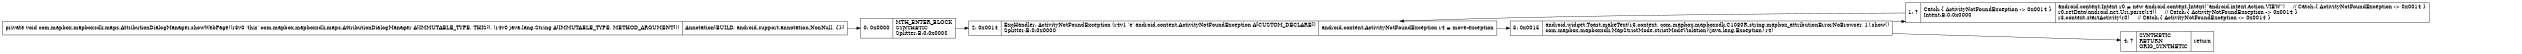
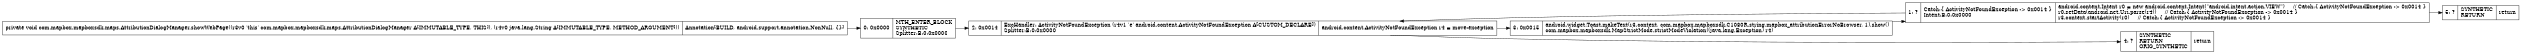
none -> (2481, 13)
(2005, 37) -> (1754, 42)
